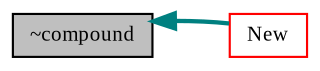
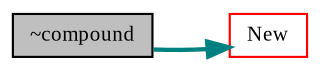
(202, 22) -> (181, 50)
